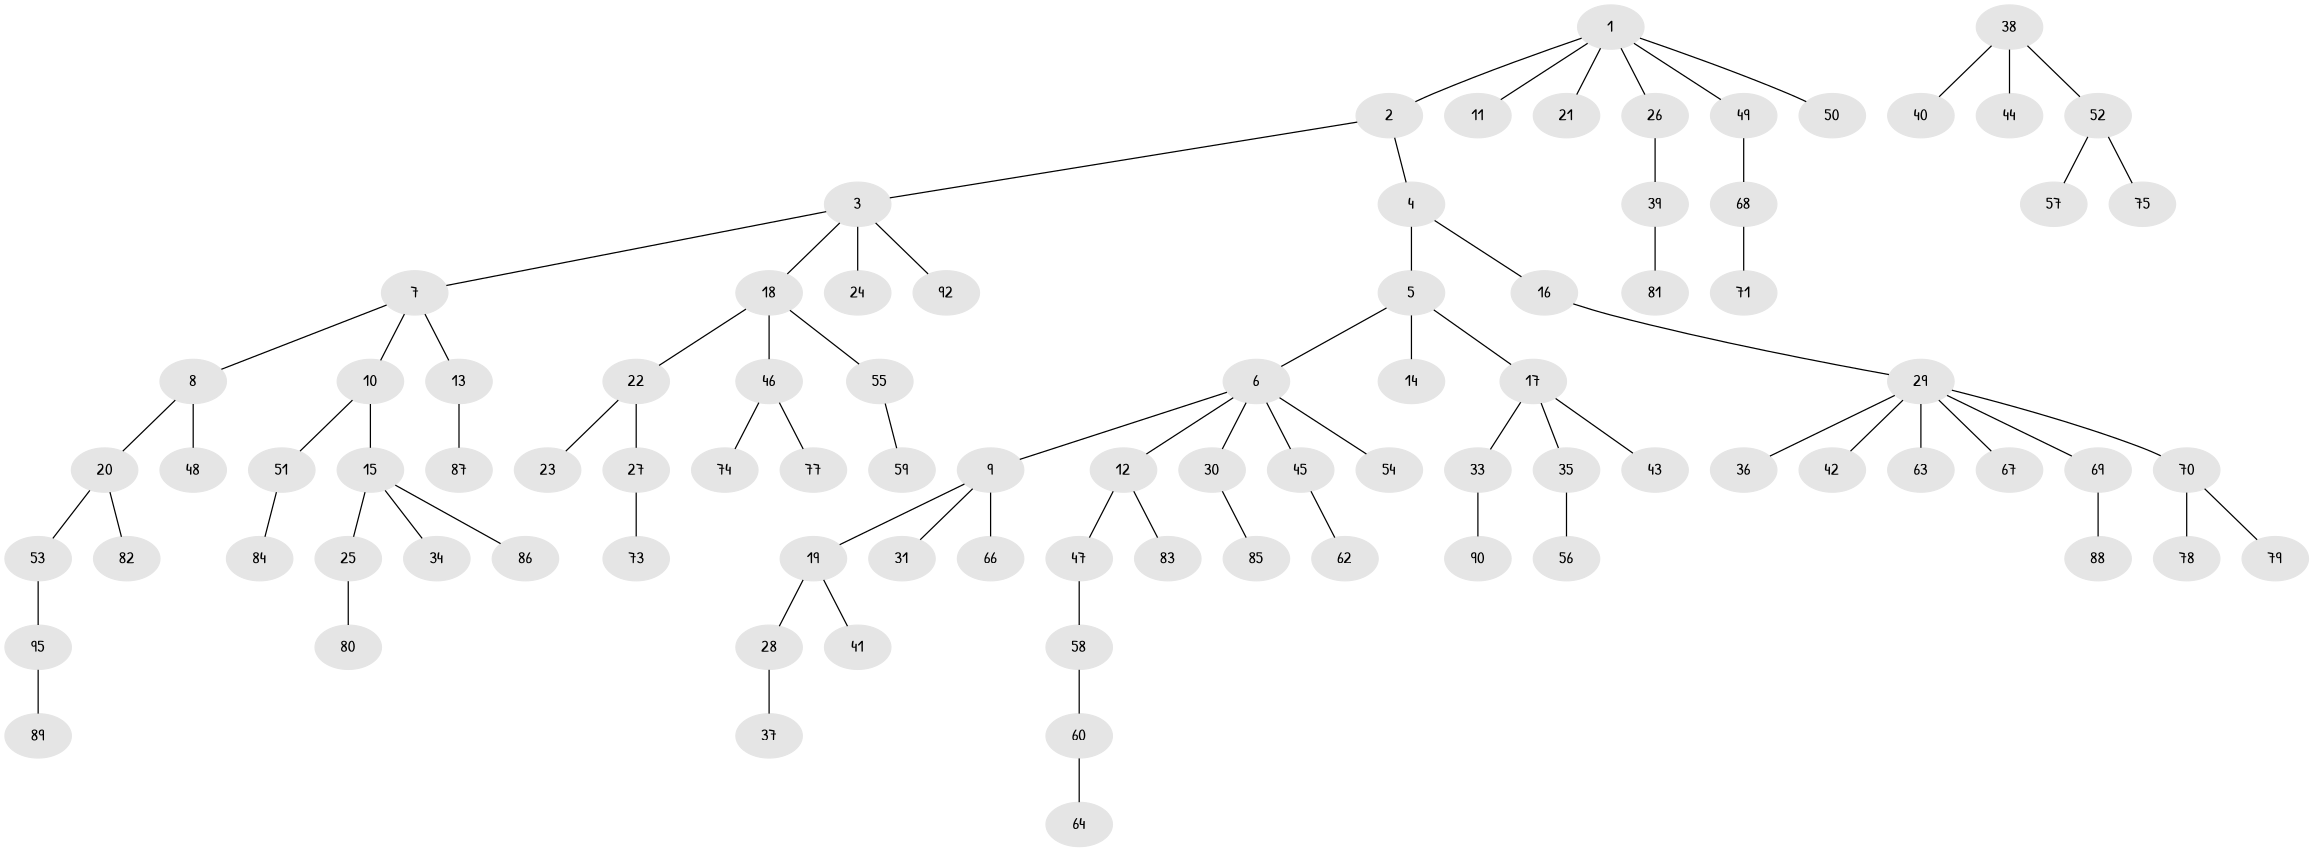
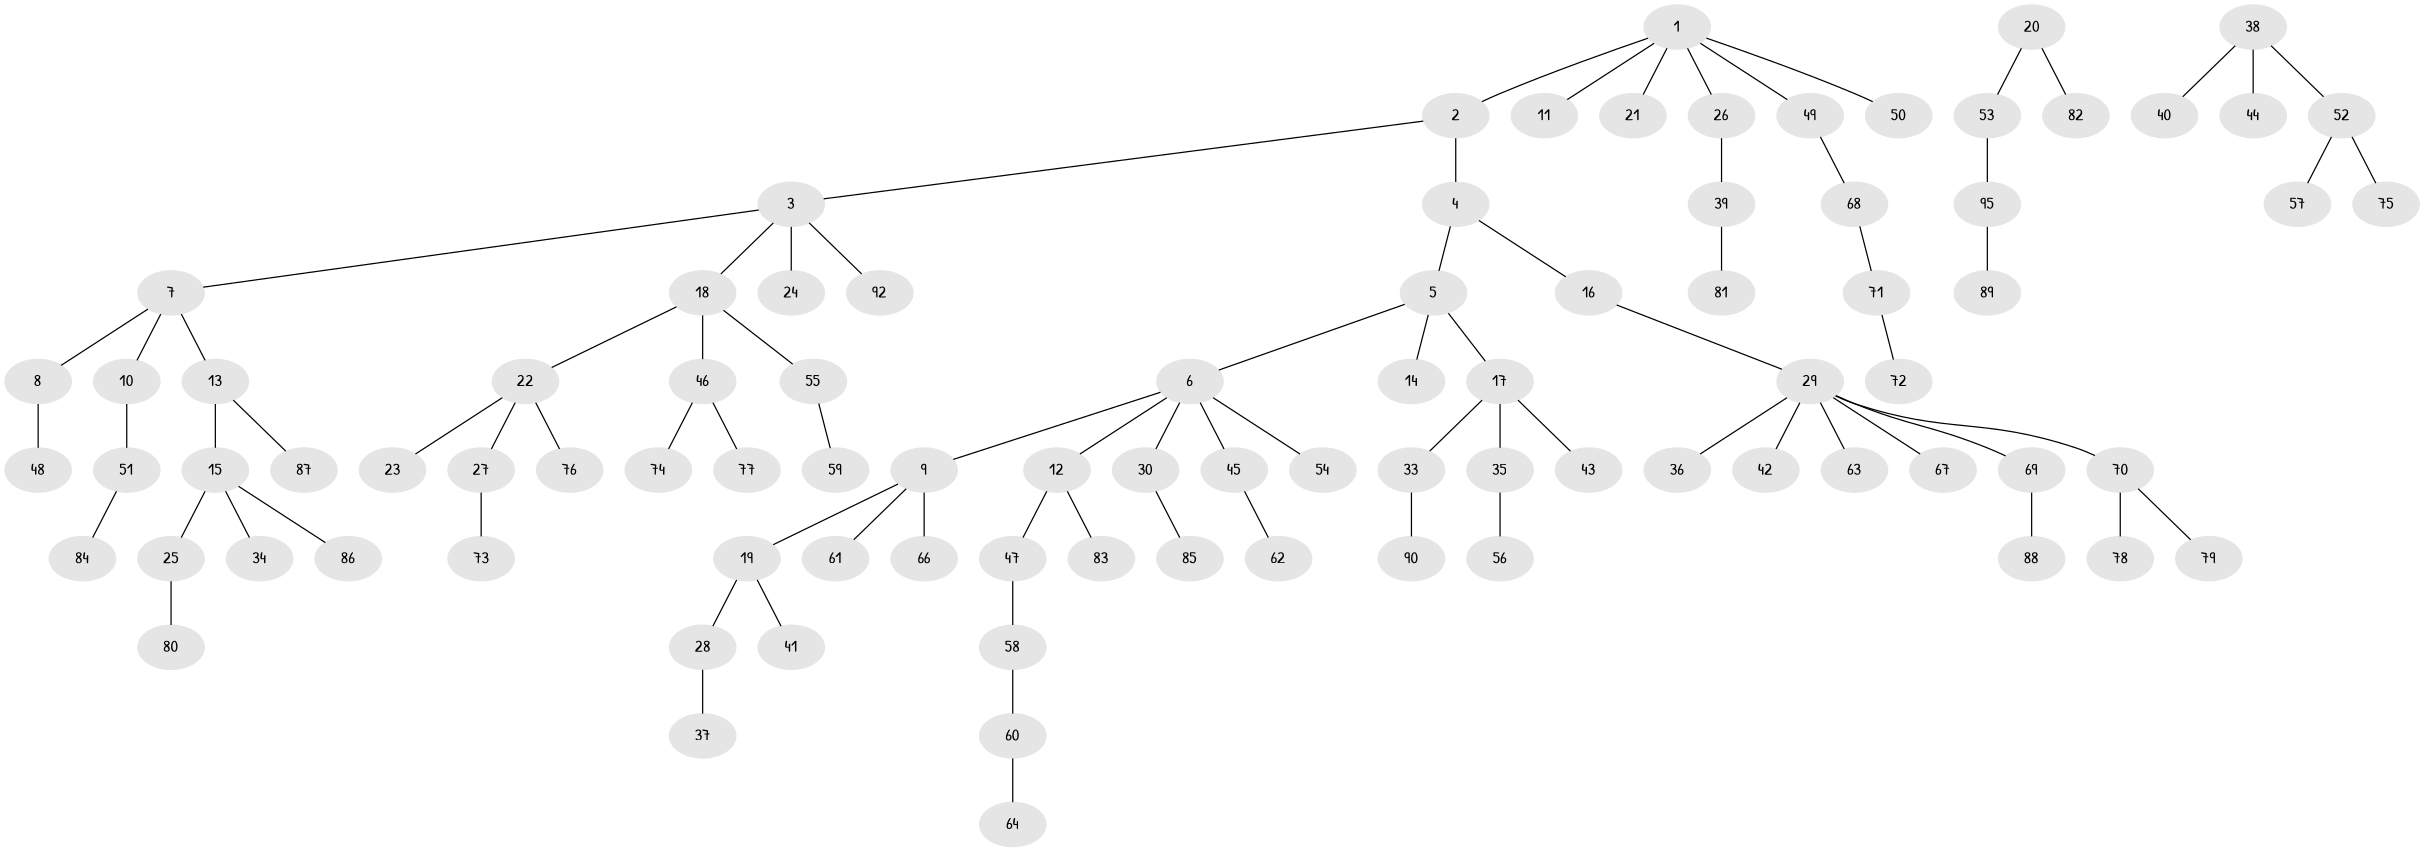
none -> (1899, 381)
(149, 426) -> none
(370, 426) -> (215, 426)
none -> (570, 470)
(902, 559) -> (836, 559)
